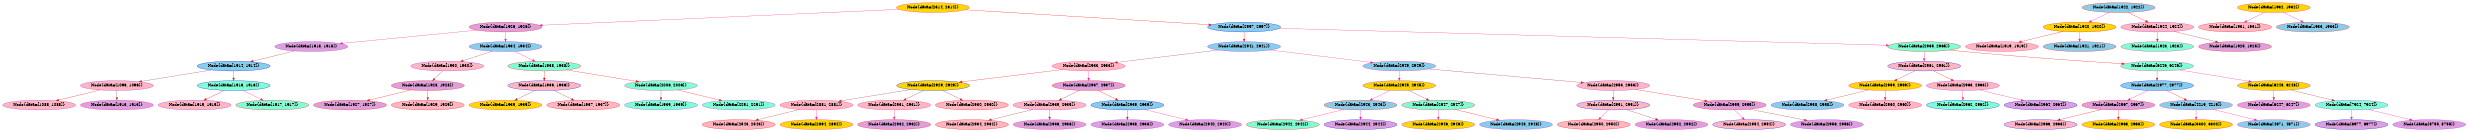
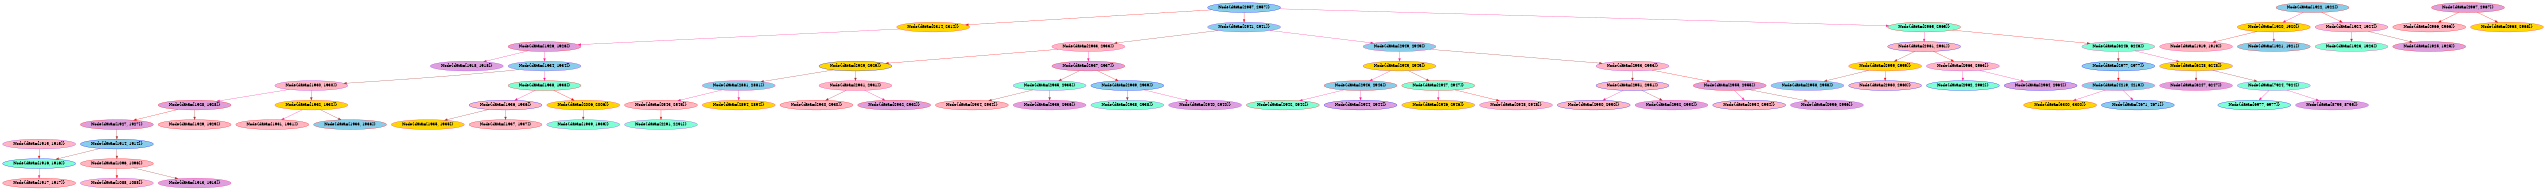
(1087, 17) -> (1090, 17)
(2292, 17) -> (329, 114)
(274, 56) -> (117, 133)
(439, 75) -> (254, 95)
(544, 75) -> (526, 95)
(117, 86) -> (117, 164)
(661, 86) -> (583, 105)
none -> (311, 94)
(215, 95) -> (39, 153)
(698, 95) -> (661, 114)
(951, 95) -> (837, 95)
(2139, 95) -> none
(272, 105) -> (39, 183)
(816, 105) -> (739, 86)
(1050, 105) -> (1050, 86)
(1885, 105) -> (1885, 86)
(779, 114) -> (701, 95)
(1127, 125) -> (1127, 105)
(1516, 125) -> (1516, 105)
(1594, 125) -> (1594, 105)
(2041, 125) -> (2429, 27)
(2274, 125) -> (2138, 105)
(2352, 125) -> (2254, 105)
